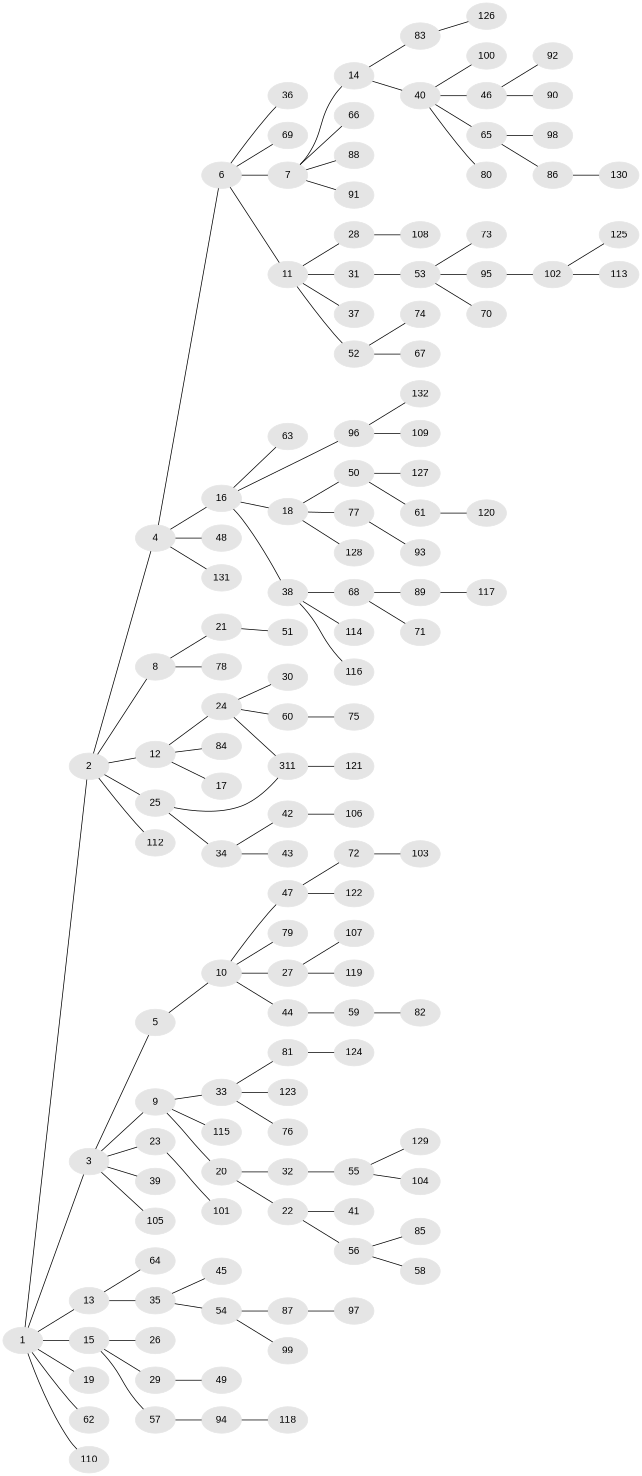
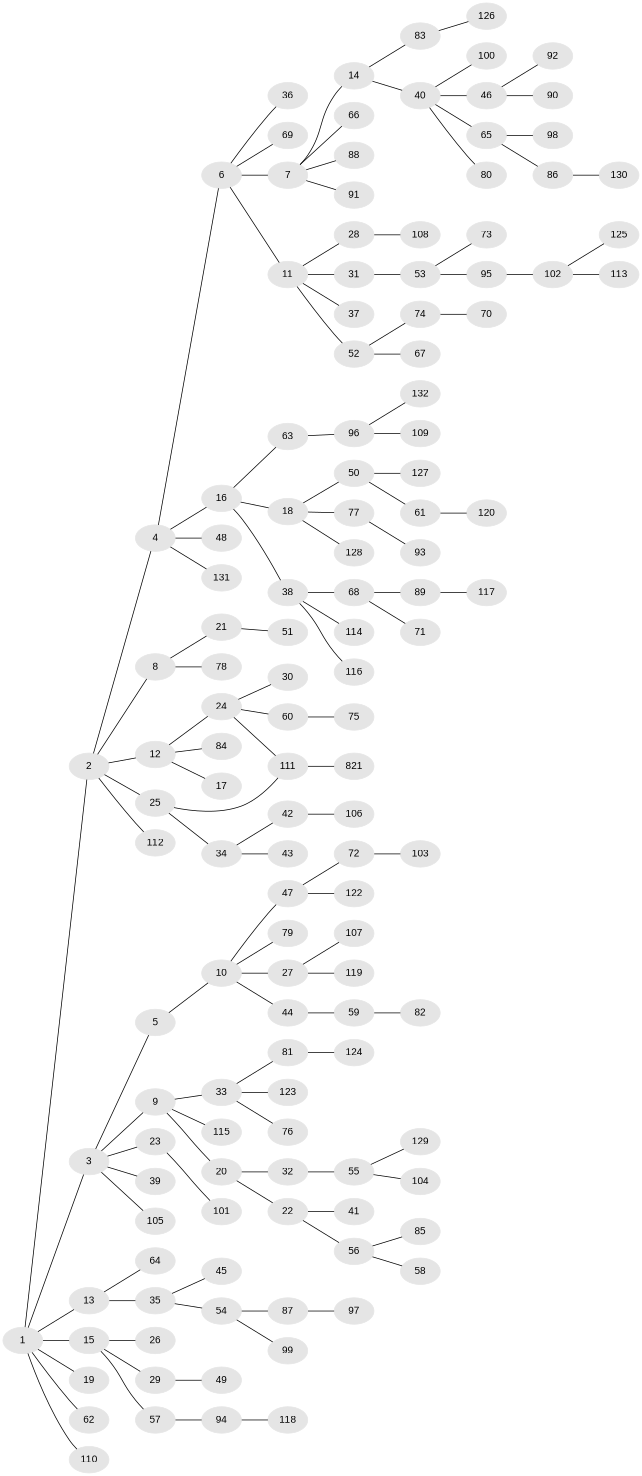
(453, 294) -> (454, 314)
(288, 466) -> (321, 435)
(288, 766) -> (288, 766)
(354, 766) -> (354, 766)
